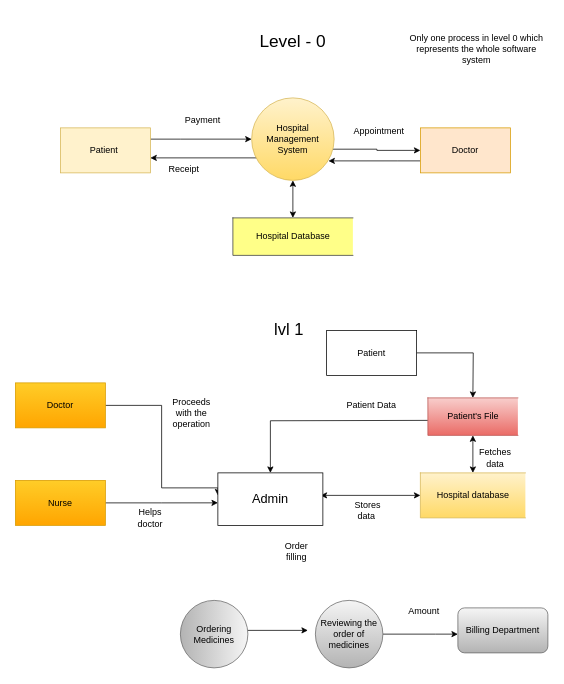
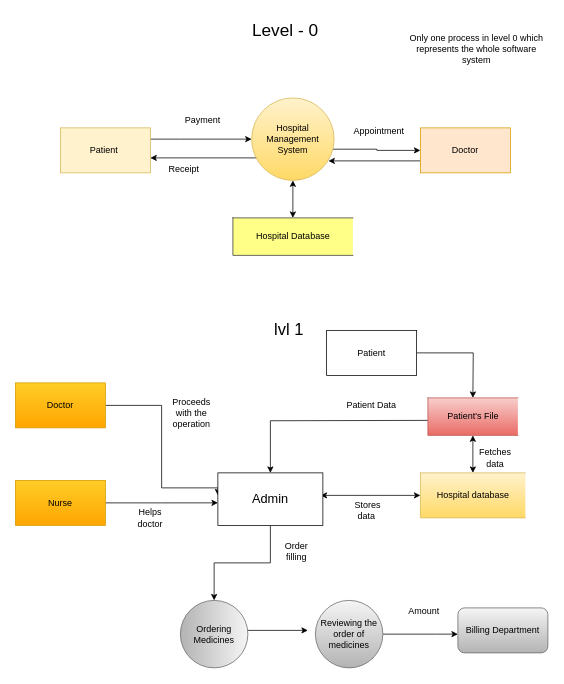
(293, 42) -> (285, 30)
none -> (270, 546)
